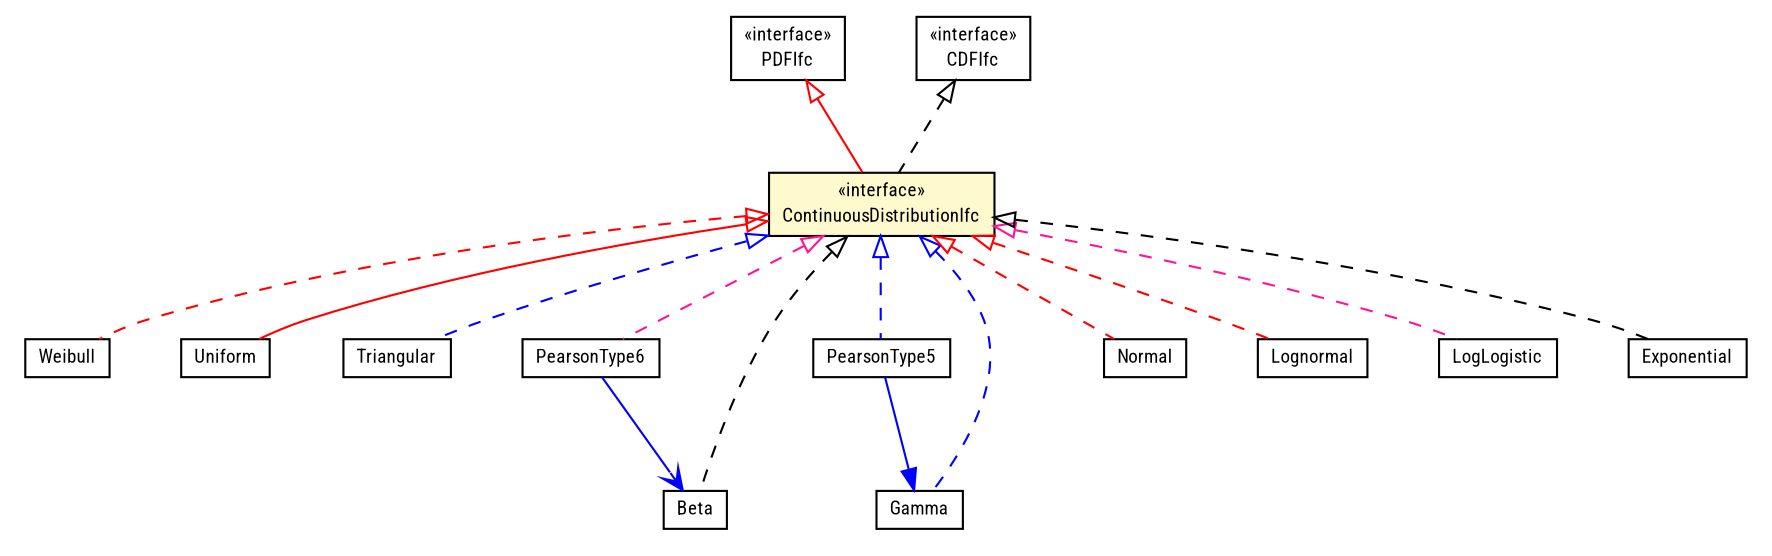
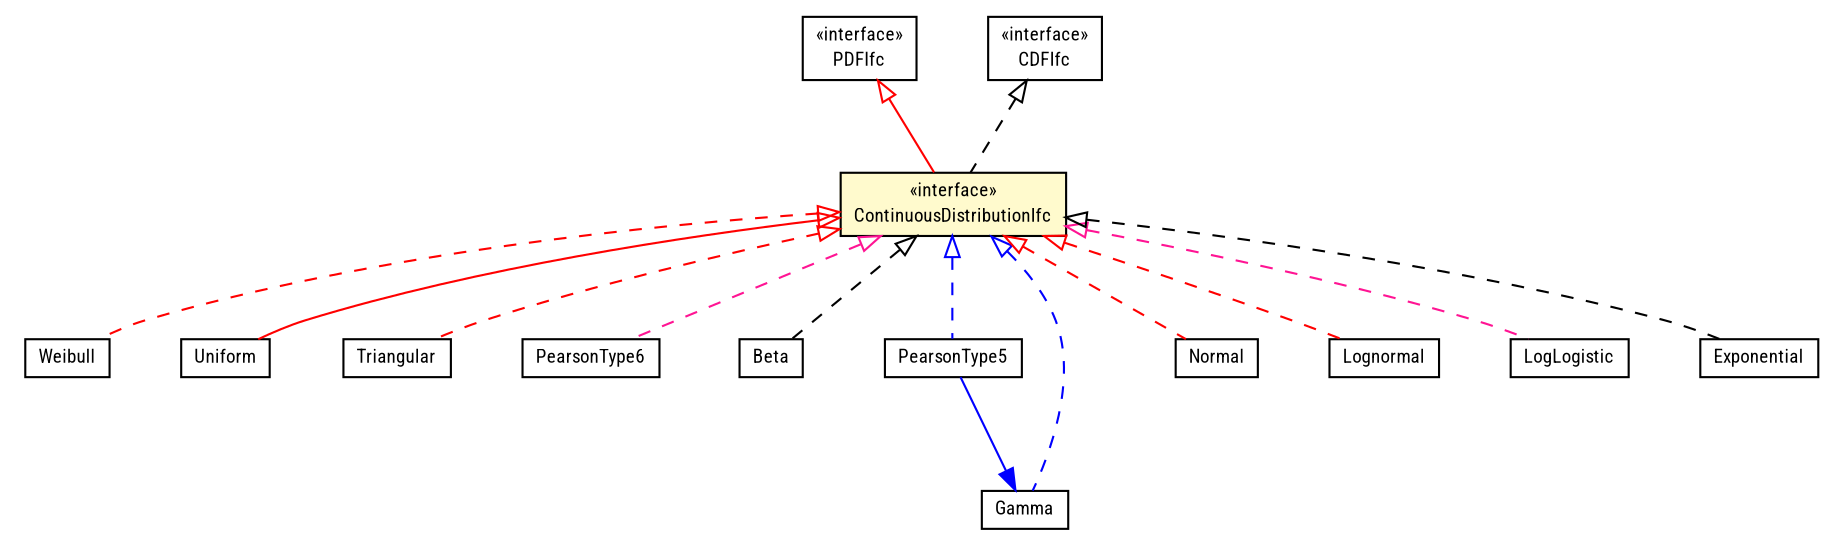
(590, 286) -> (625, 280)
(636, 425) -> none
